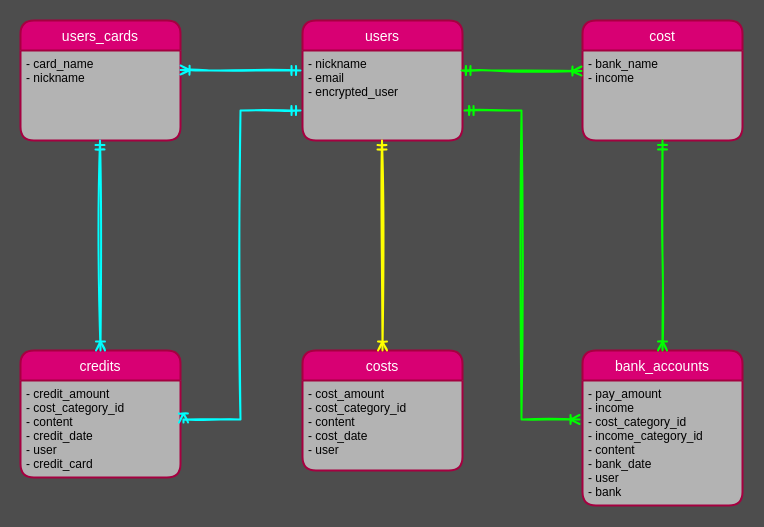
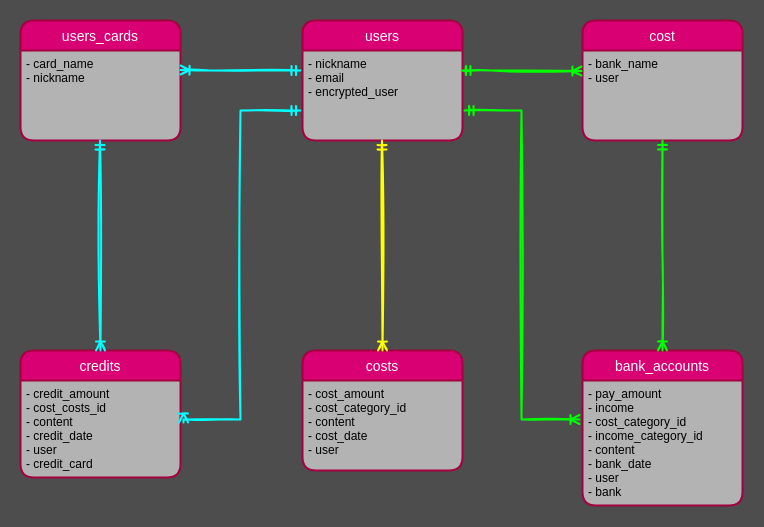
(623, 64) -> (623, 64)
(73, 394) -> (73, 394)
